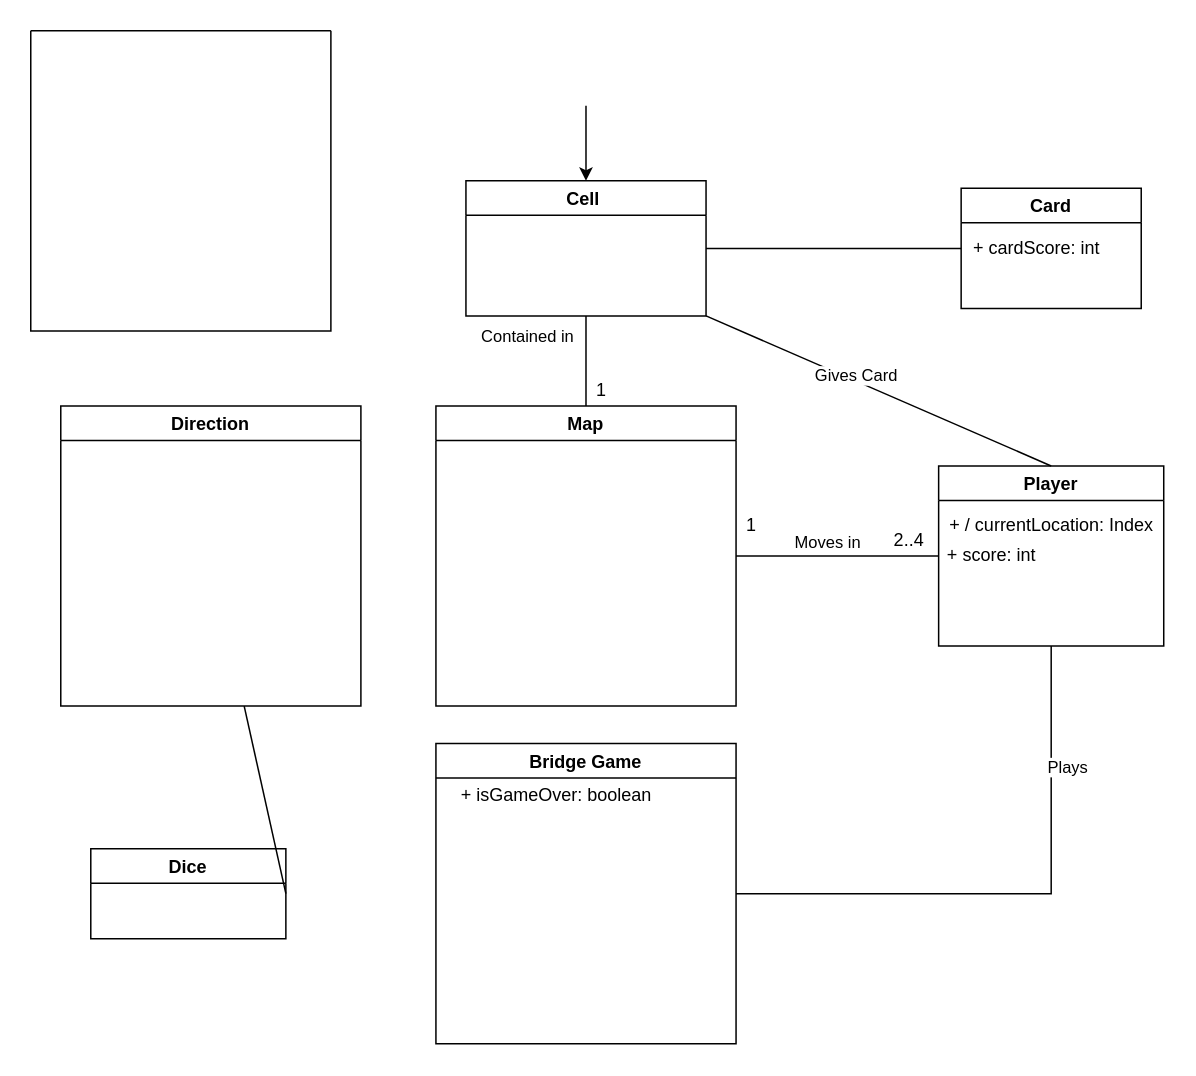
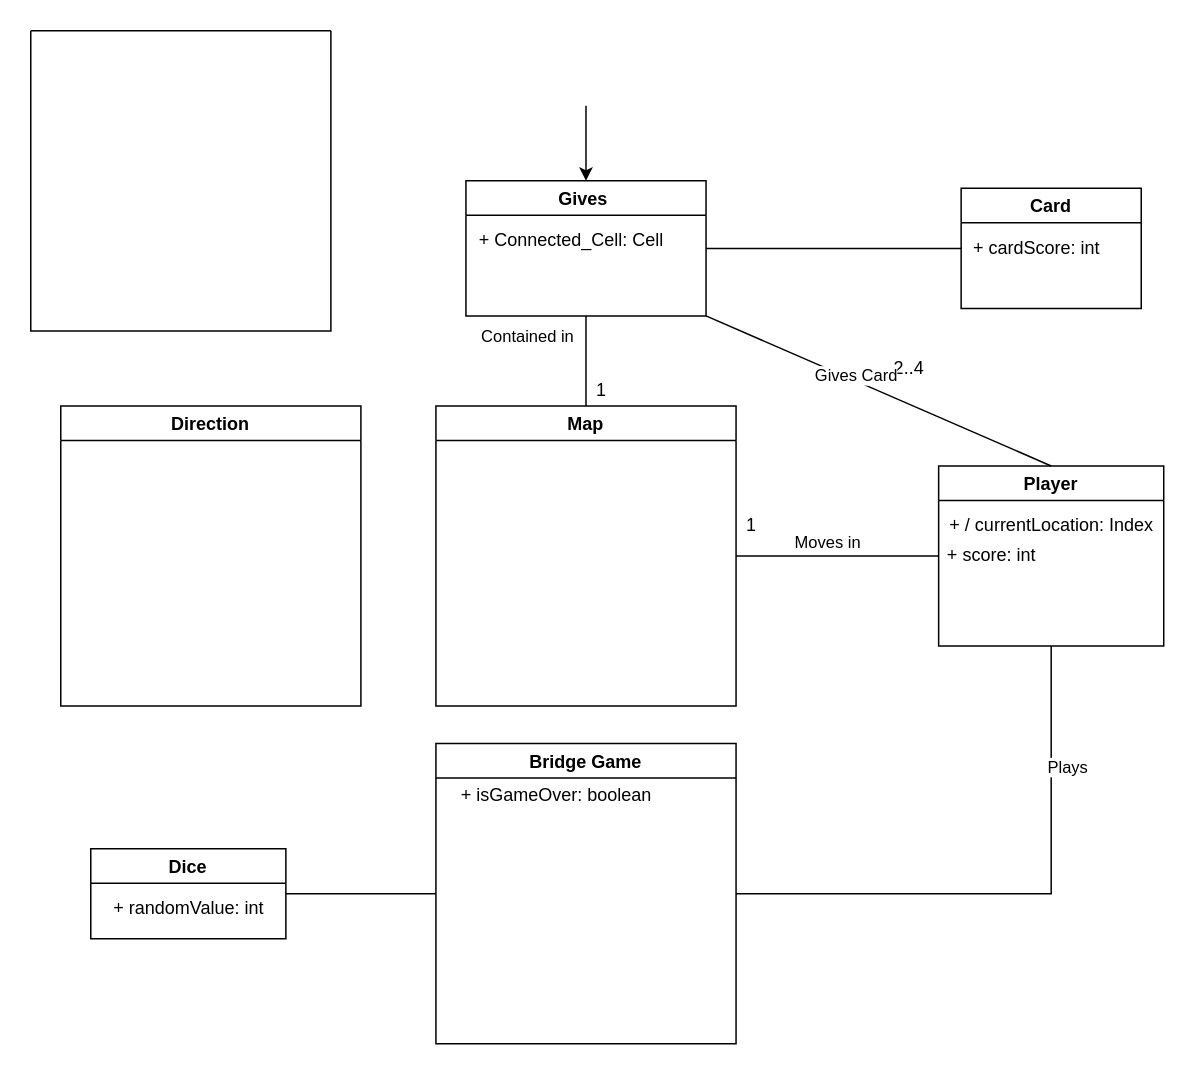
(585, 199) -> (585, 199)
none -> (571, 241)
(908, 541) -> (908, 368)
(264, 795) -> (360, 893)
none -> (188, 908)
